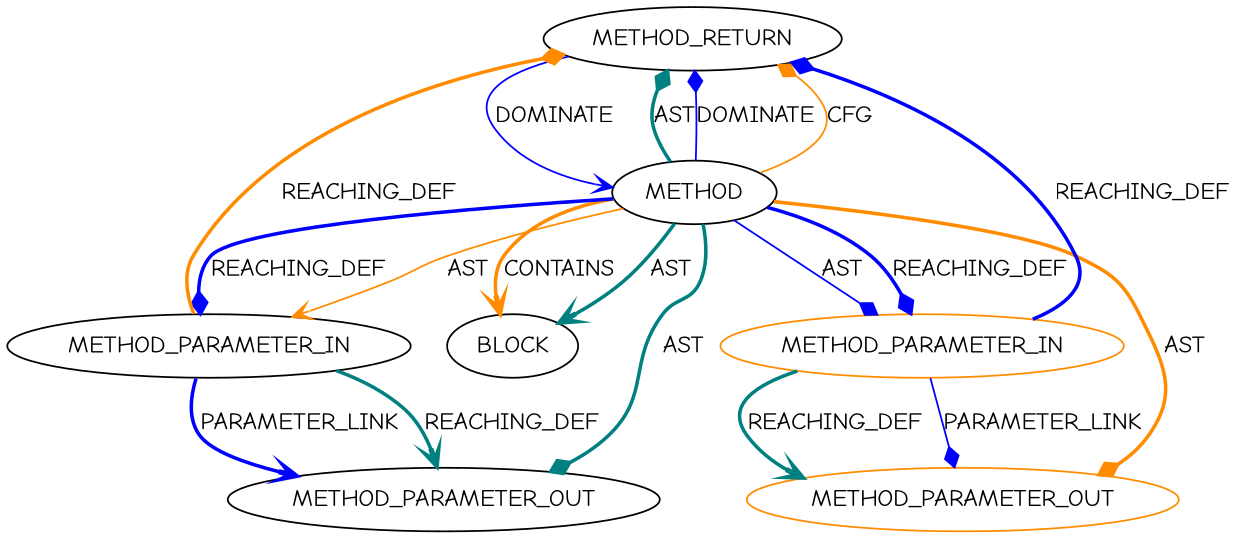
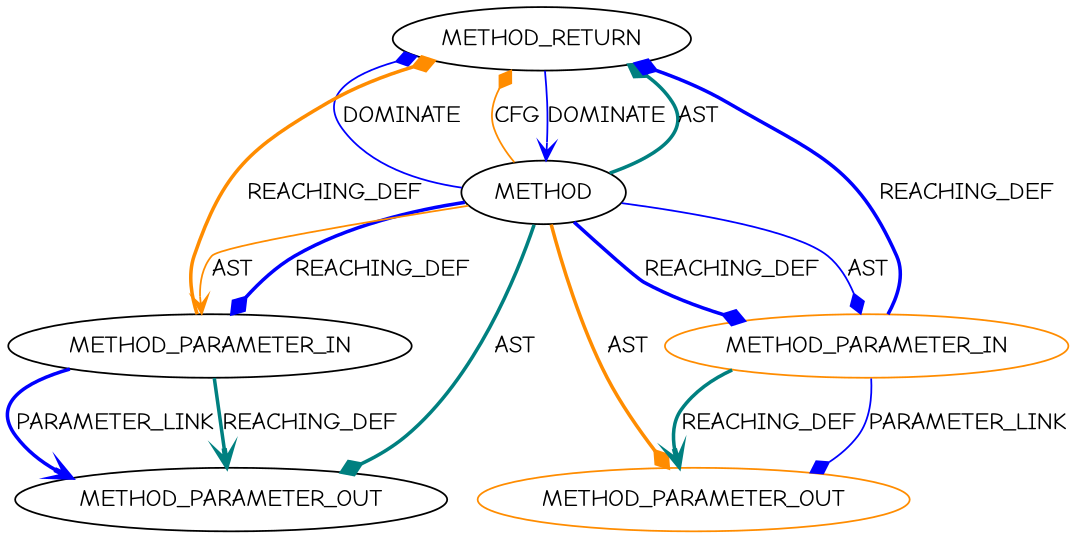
(513, 346) -> none
